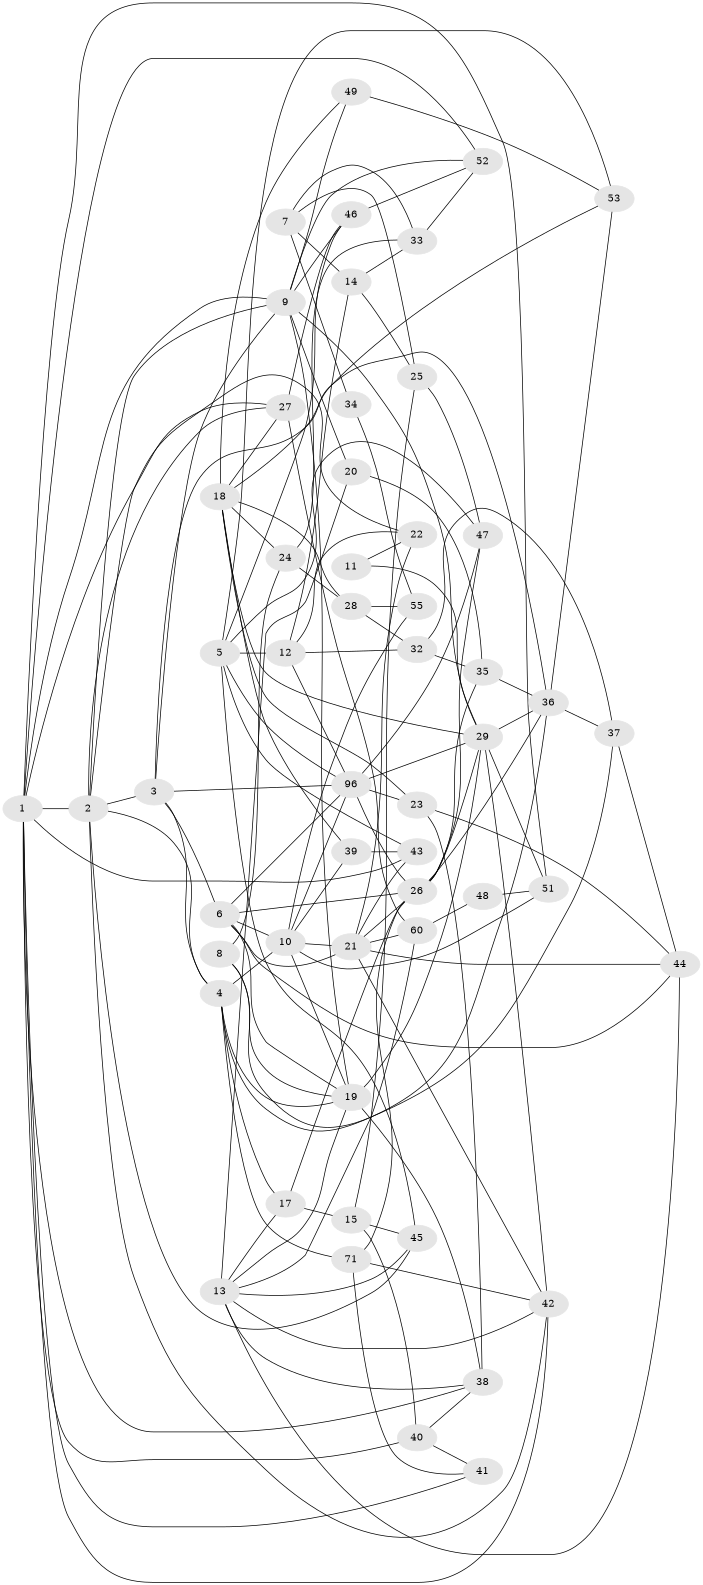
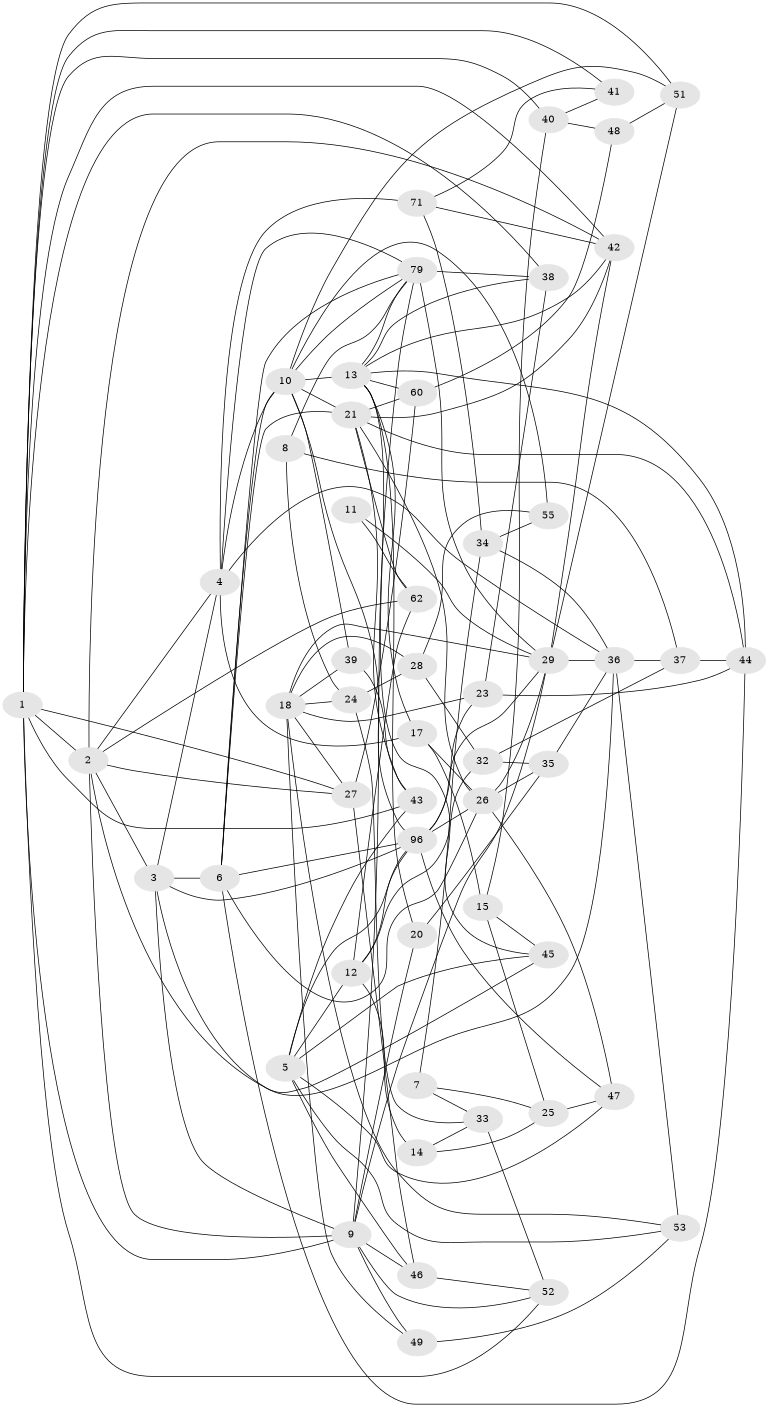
(317, 250) -> none
none -> (323, 378)
(417, 535) -> (417, 599)
(486, 804) -> (554, 583)
(387, 1093) -> (461, 363)
(351, 1097) -> (417, 270)
(450, 1410) -> (582, 126)
